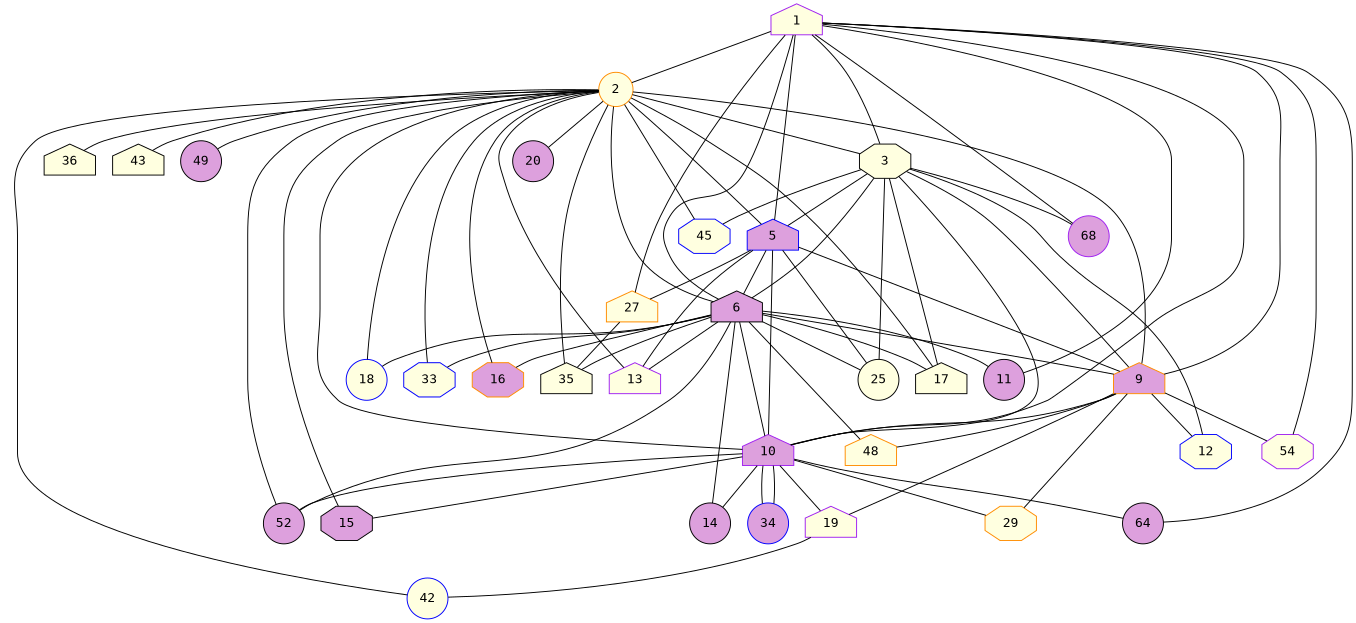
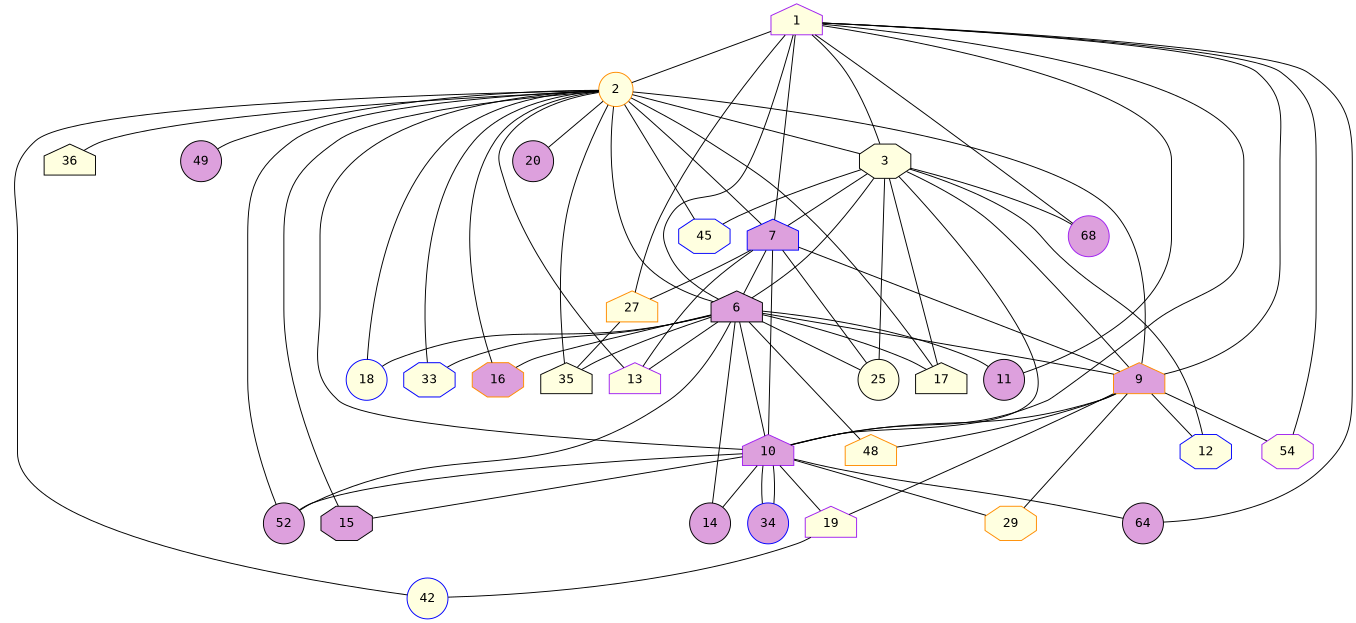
(138, 161) -> none
(773, 236) -> (773, 236)
